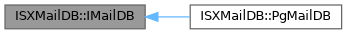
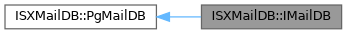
(174, 17) -> (185, 17)
